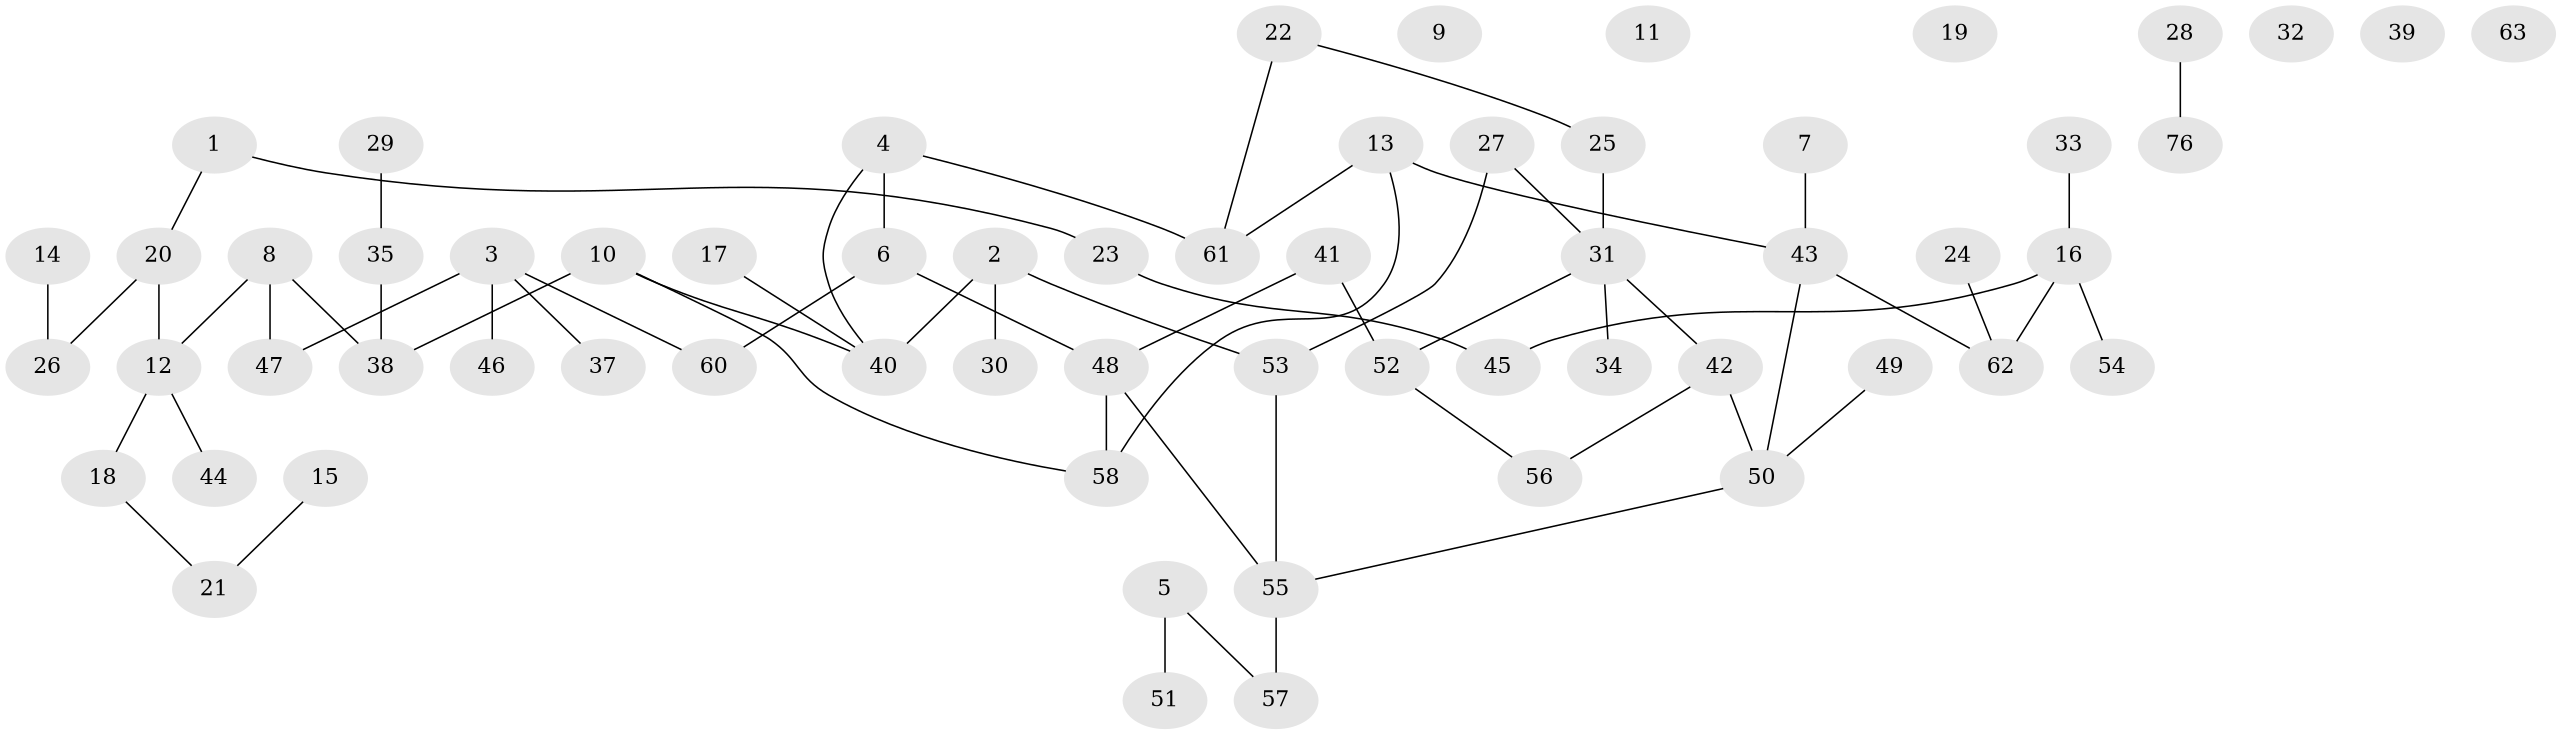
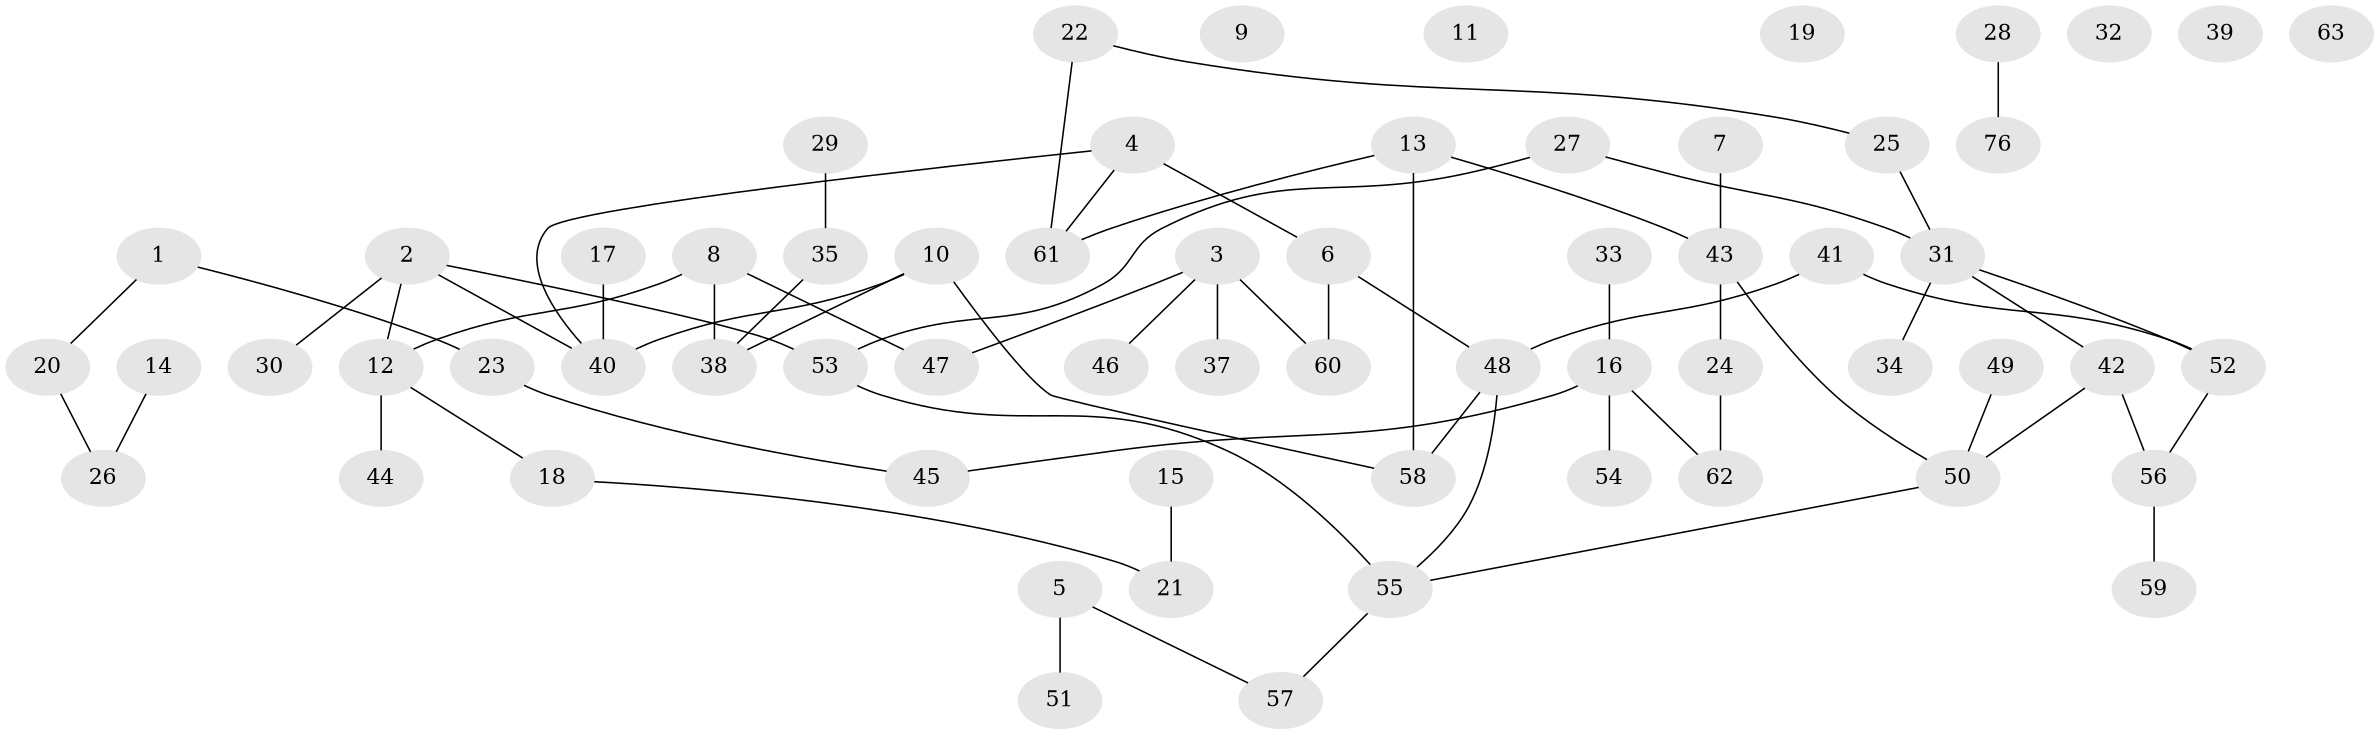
(159, 312) -> (394, 311)
(1910, 315) -> (1721, 312)
none -> (2154, 589)
